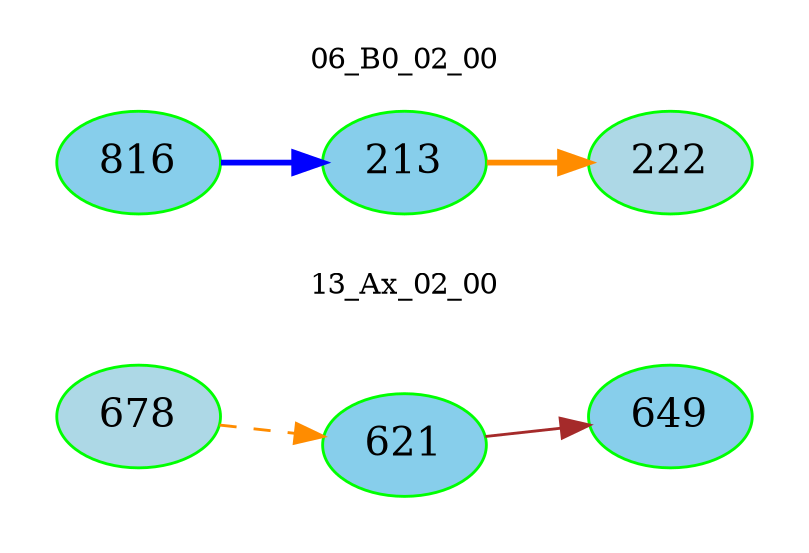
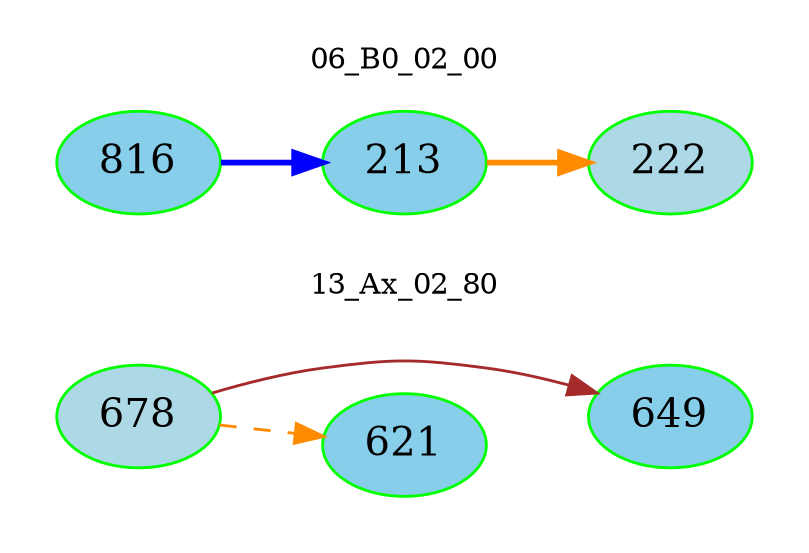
(404, 287) -> (404, 287)
(523, 432) -> (390, 361)
